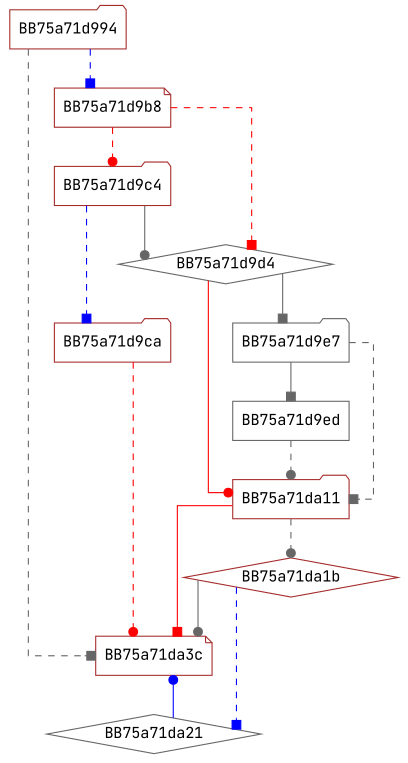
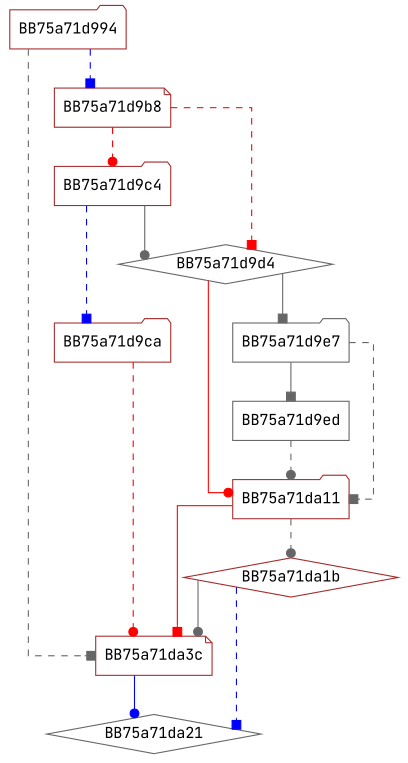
(173, 701) -> (134, 692)
